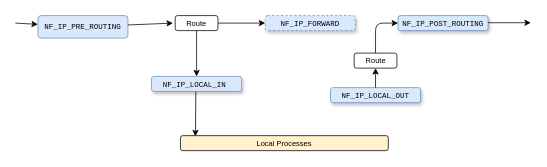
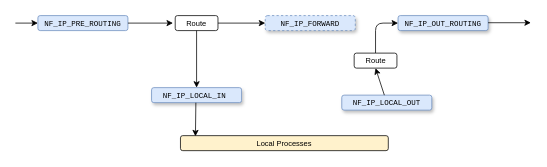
(443, 23) -> (443, 23)
(83, 27) -> (83, 23)
(197, 84) -> (197, 95)
(375, 95) -> (387, 102)
